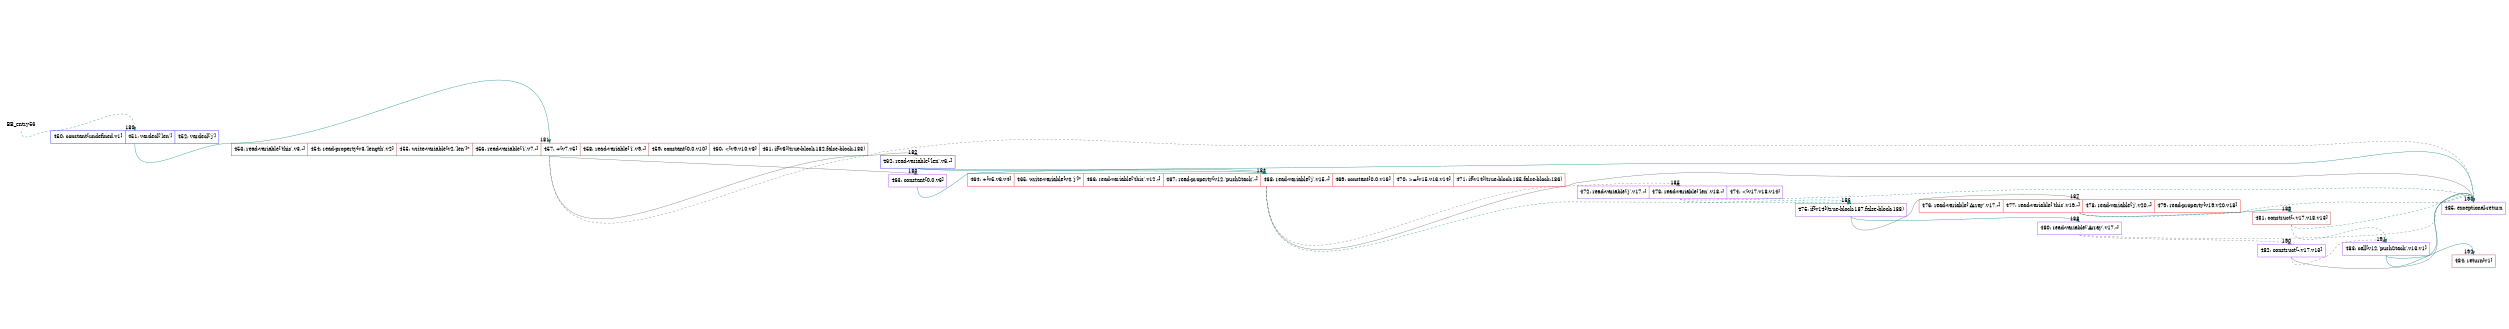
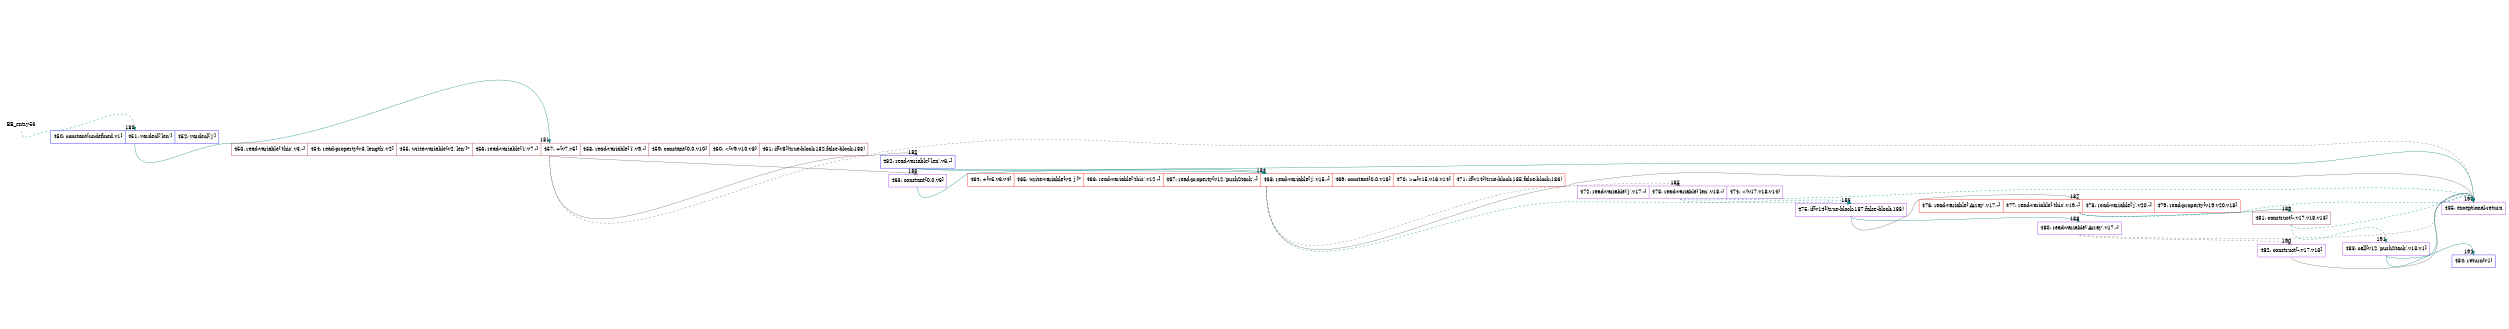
(2334, 250) -> none
(2474, 261) -> (2474, 261)
